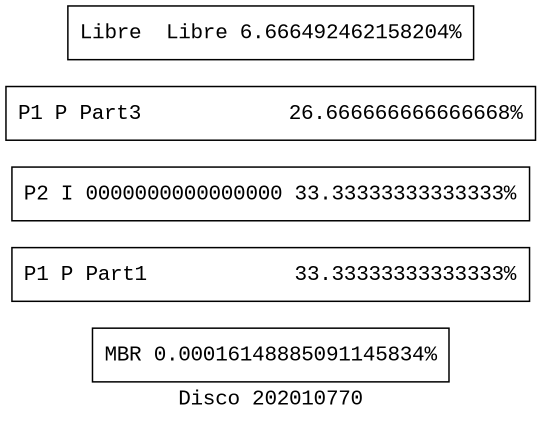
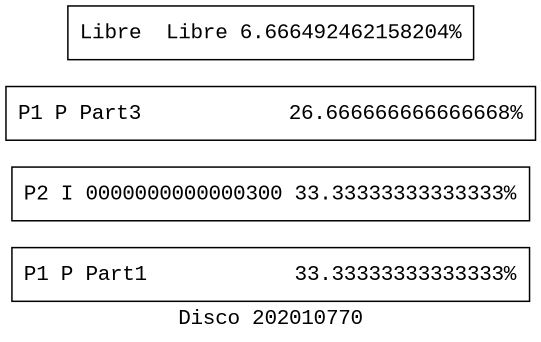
(271, 194) -> (271, 194)
(271, 355) -> none
